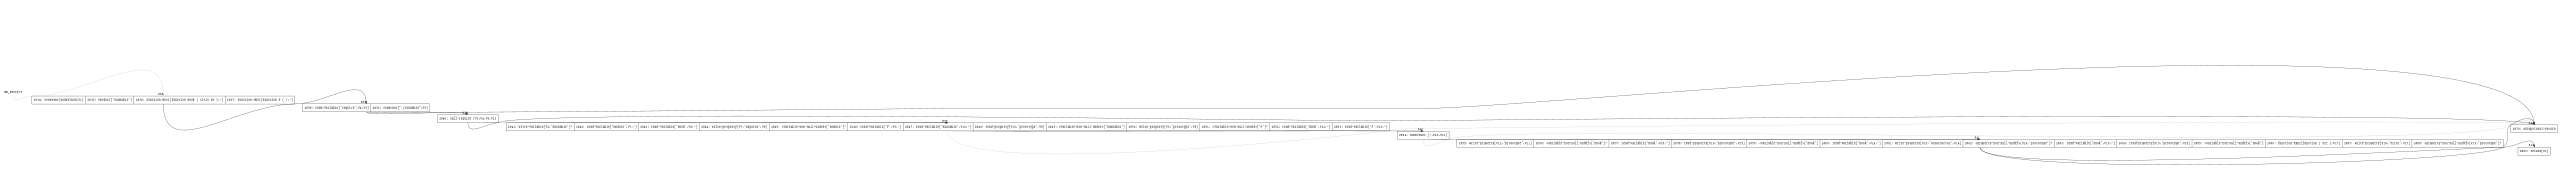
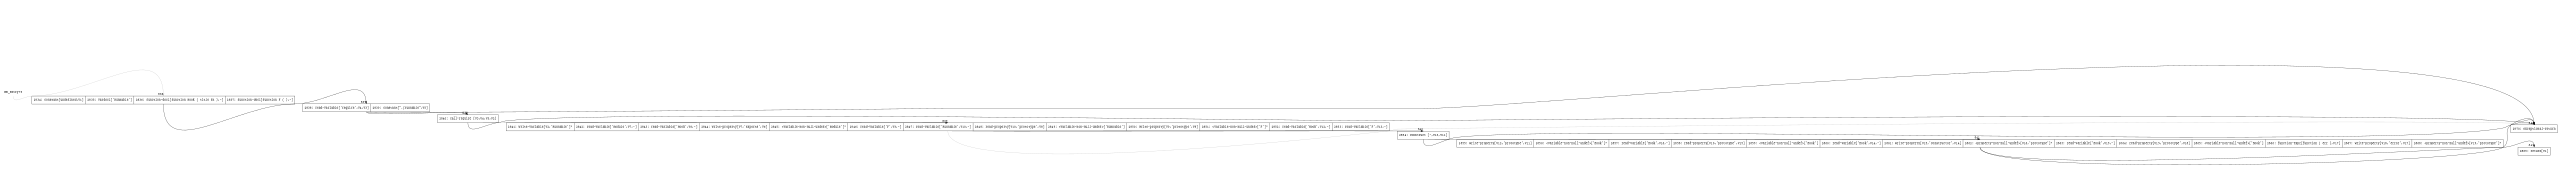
(1977, 136) -> (1977, 136)
